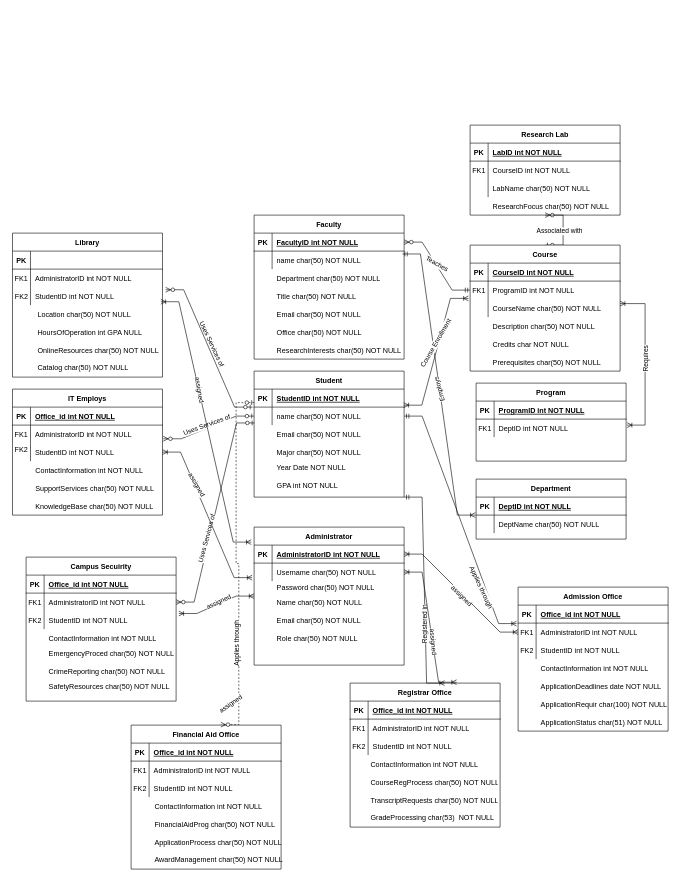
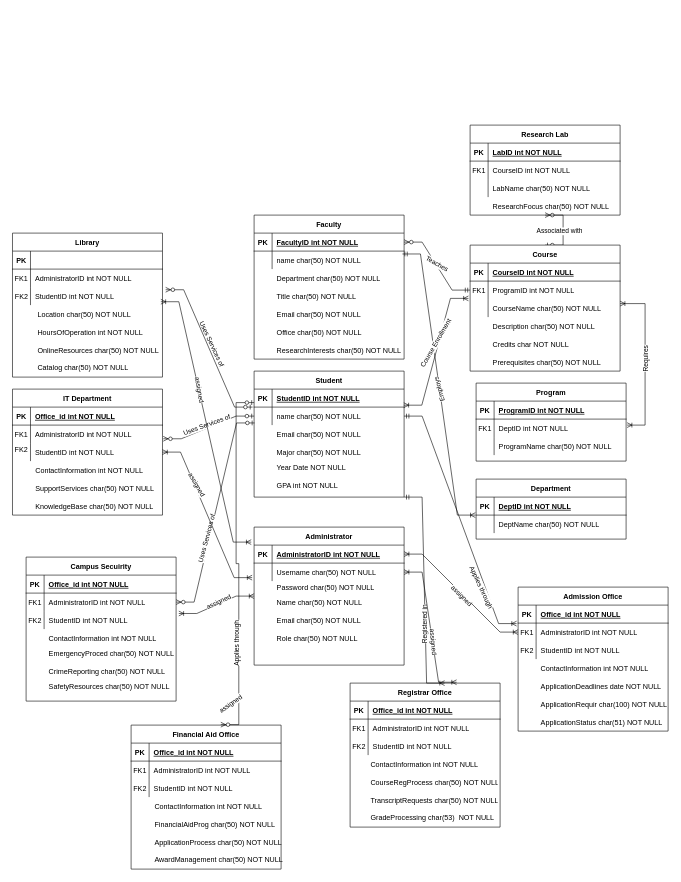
(91, 332) -> (91, 332)
(87, 398) -> (87, 398)
none -> (560, 446)
(236, 525) -> (236, 525)
